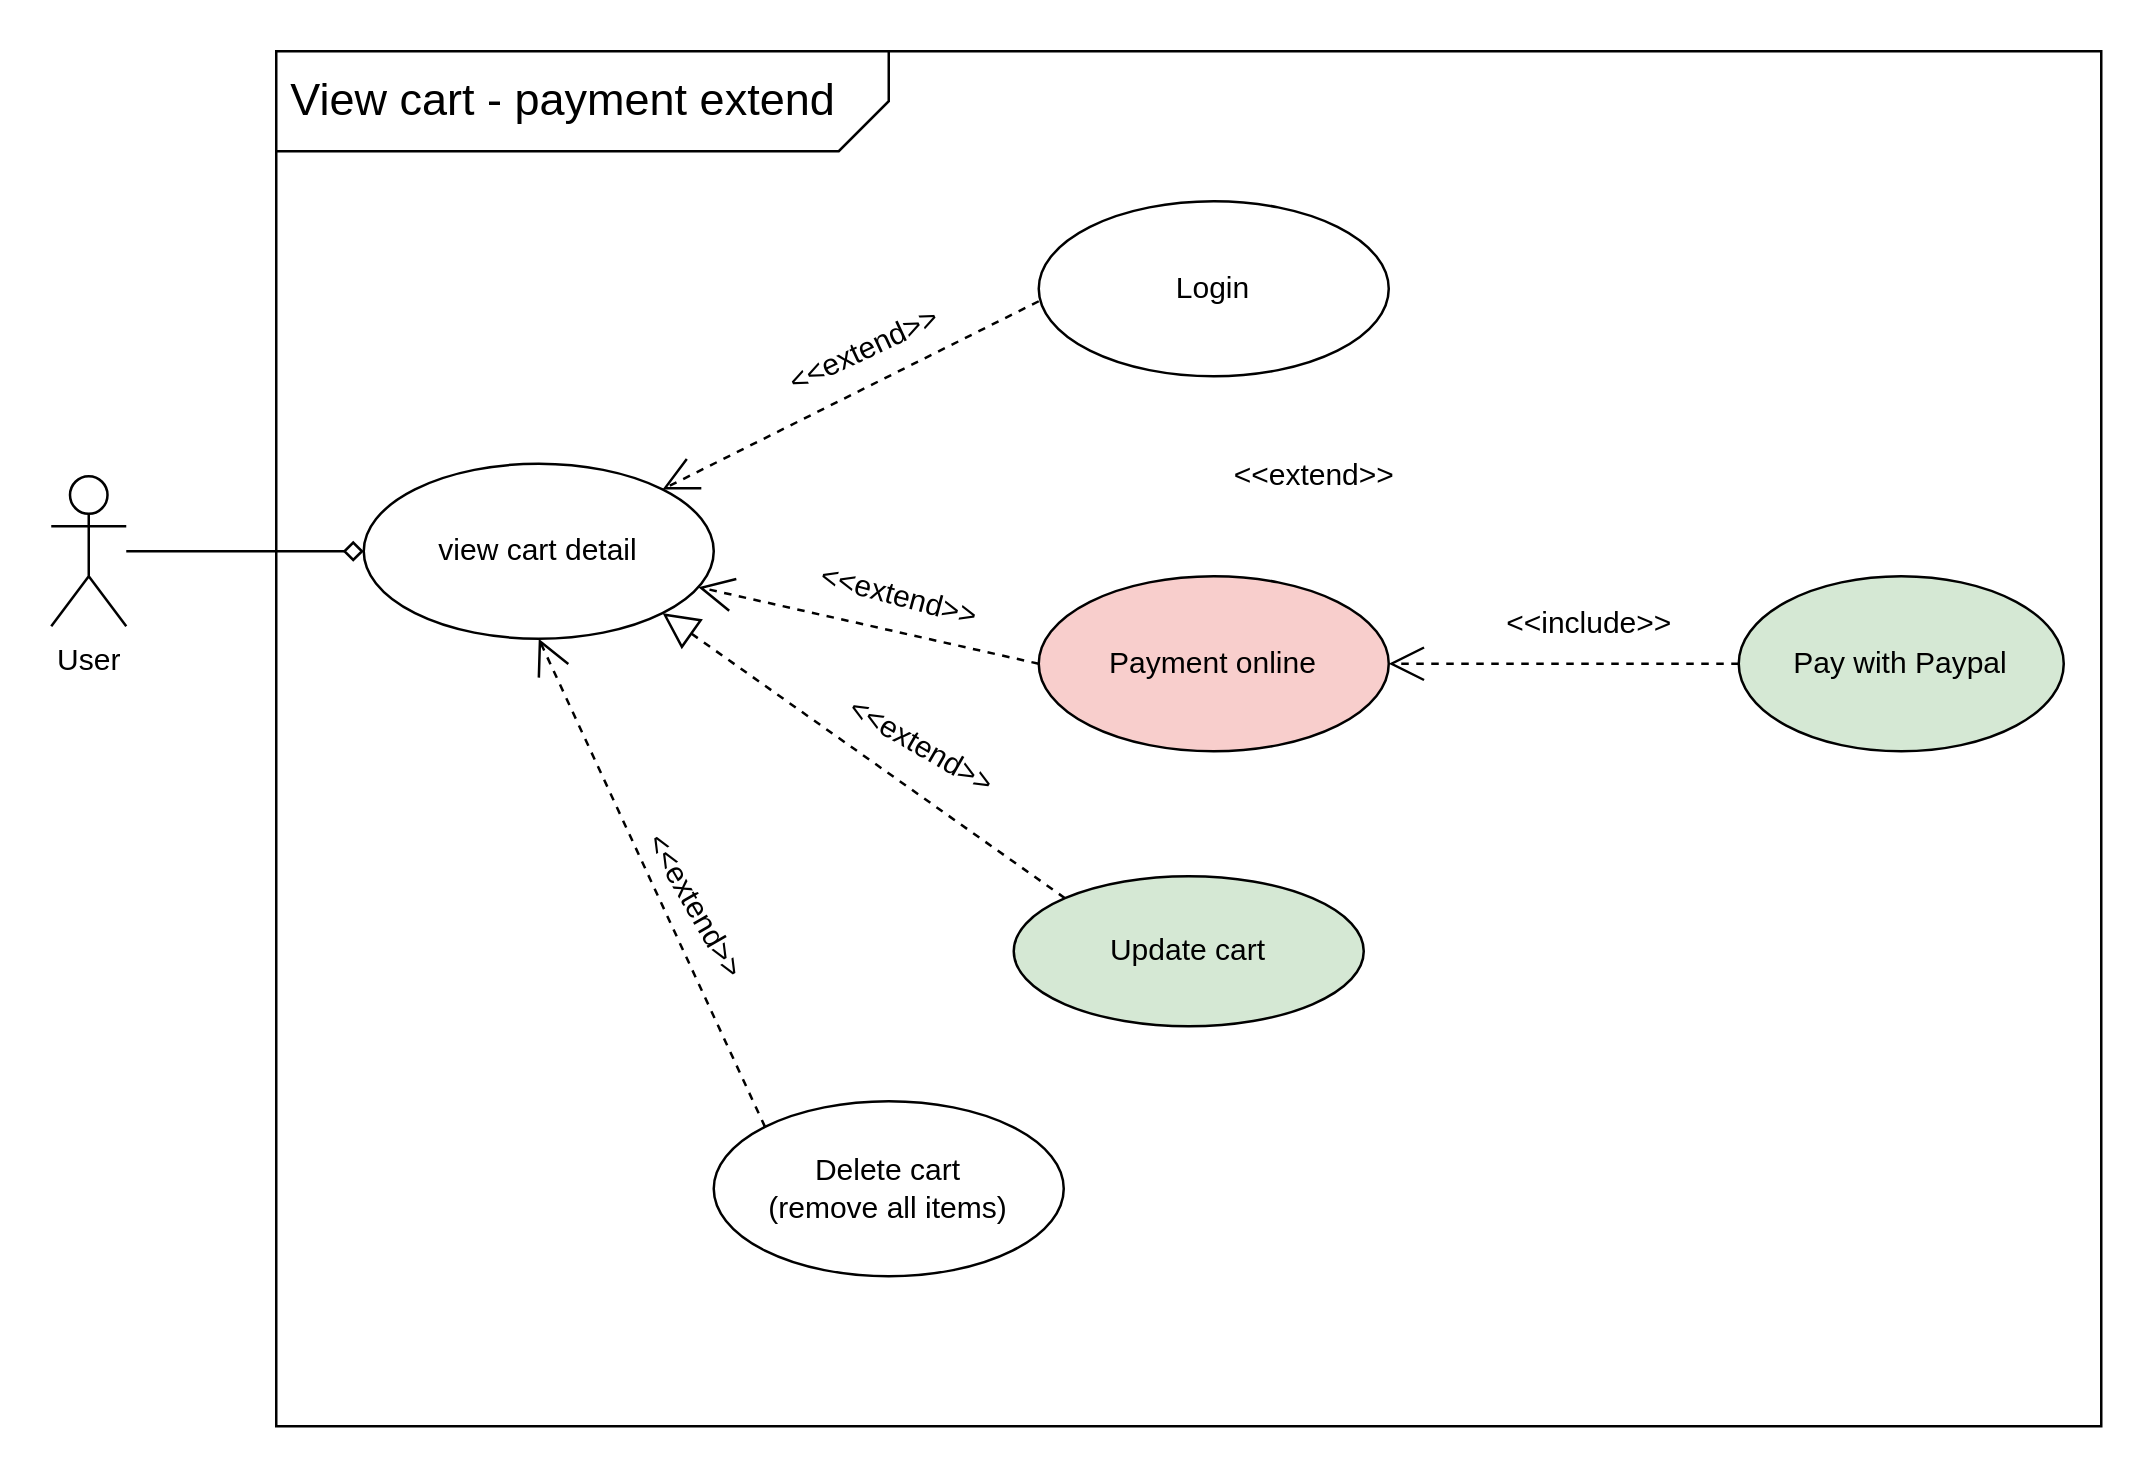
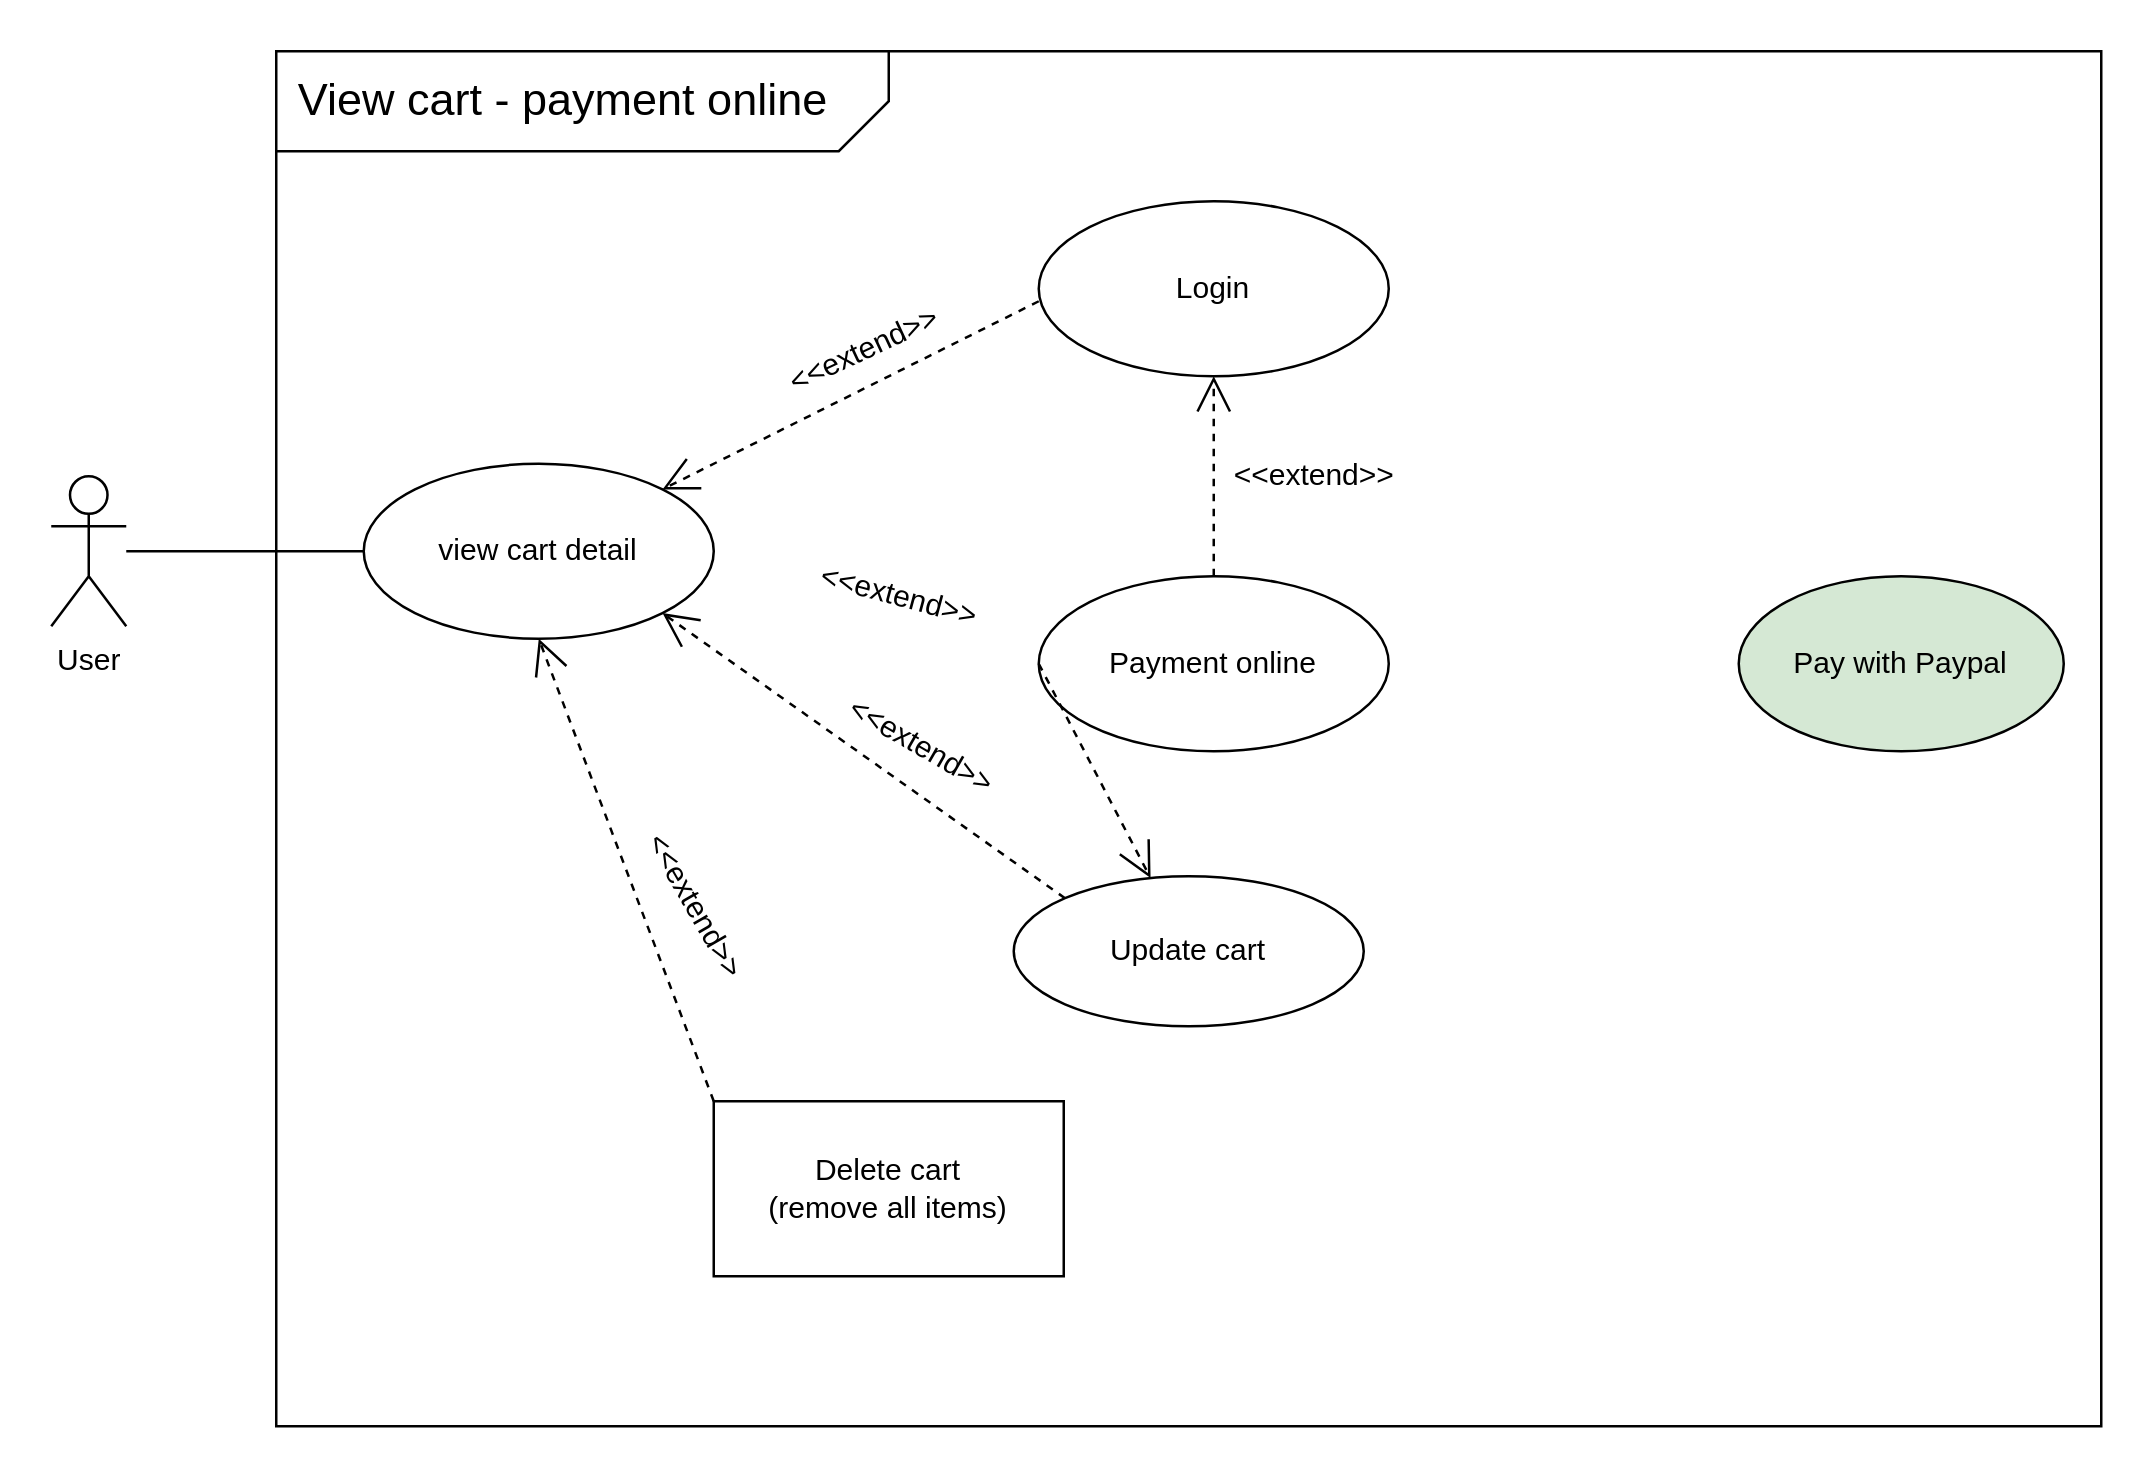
(564, 101) -> (564, 101)
none -> (1214, 479)
(343, 551) -> (352, 551)
(1589, 624) -> none
(872, 626) -> (1093, 768)
(692, 634) -> (680, 626)
(1214, 664) -> (1214, 664)
(1567, 664) -> none
(1189, 951) -> (1189, 951)
(889, 1189) -> (889, 1189)
